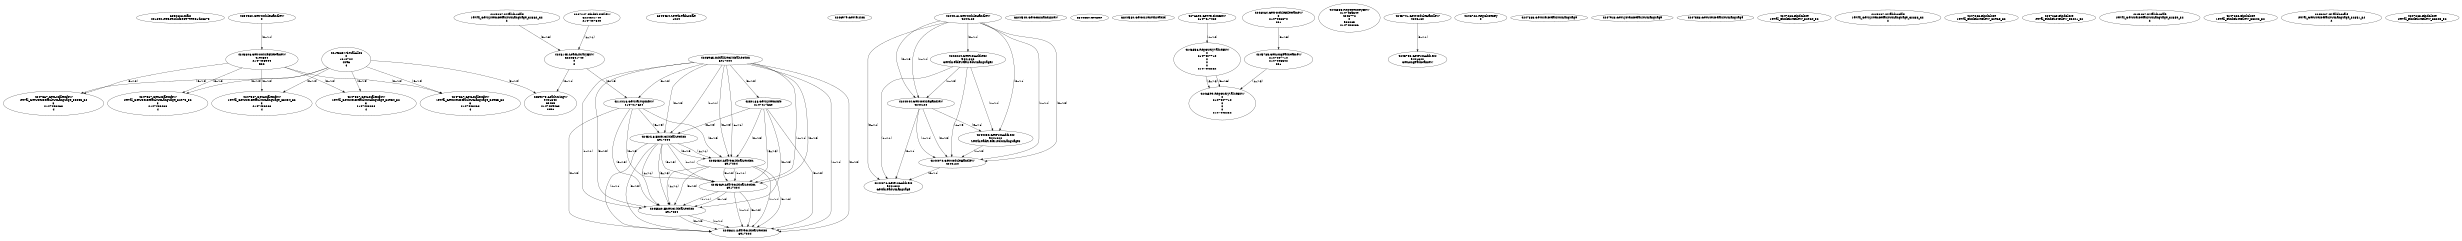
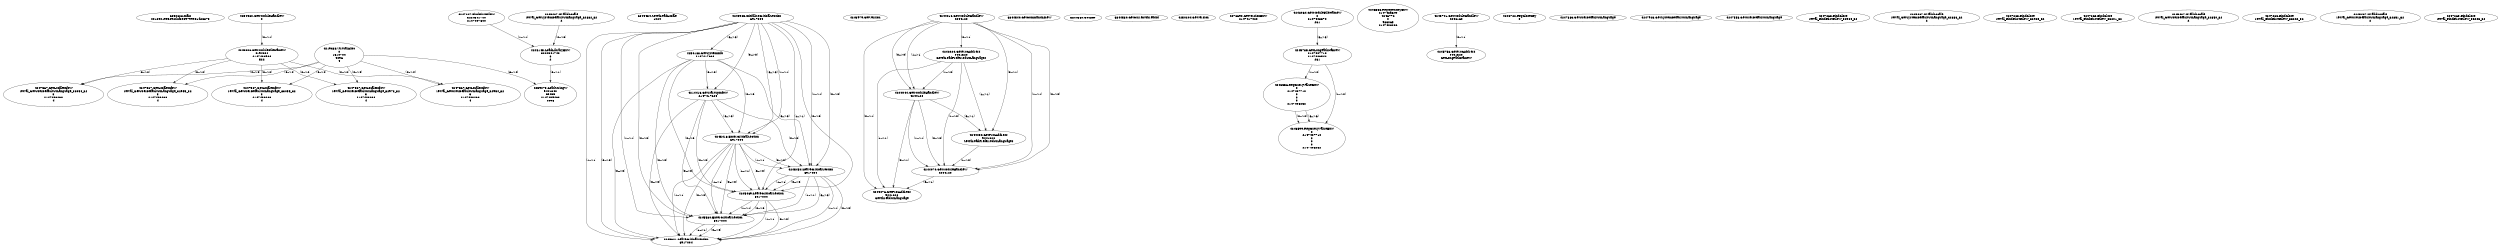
none -> (1194, 18)
(1207, 32) -> (1309, 71)
(605, 82) -> (706, 74)
